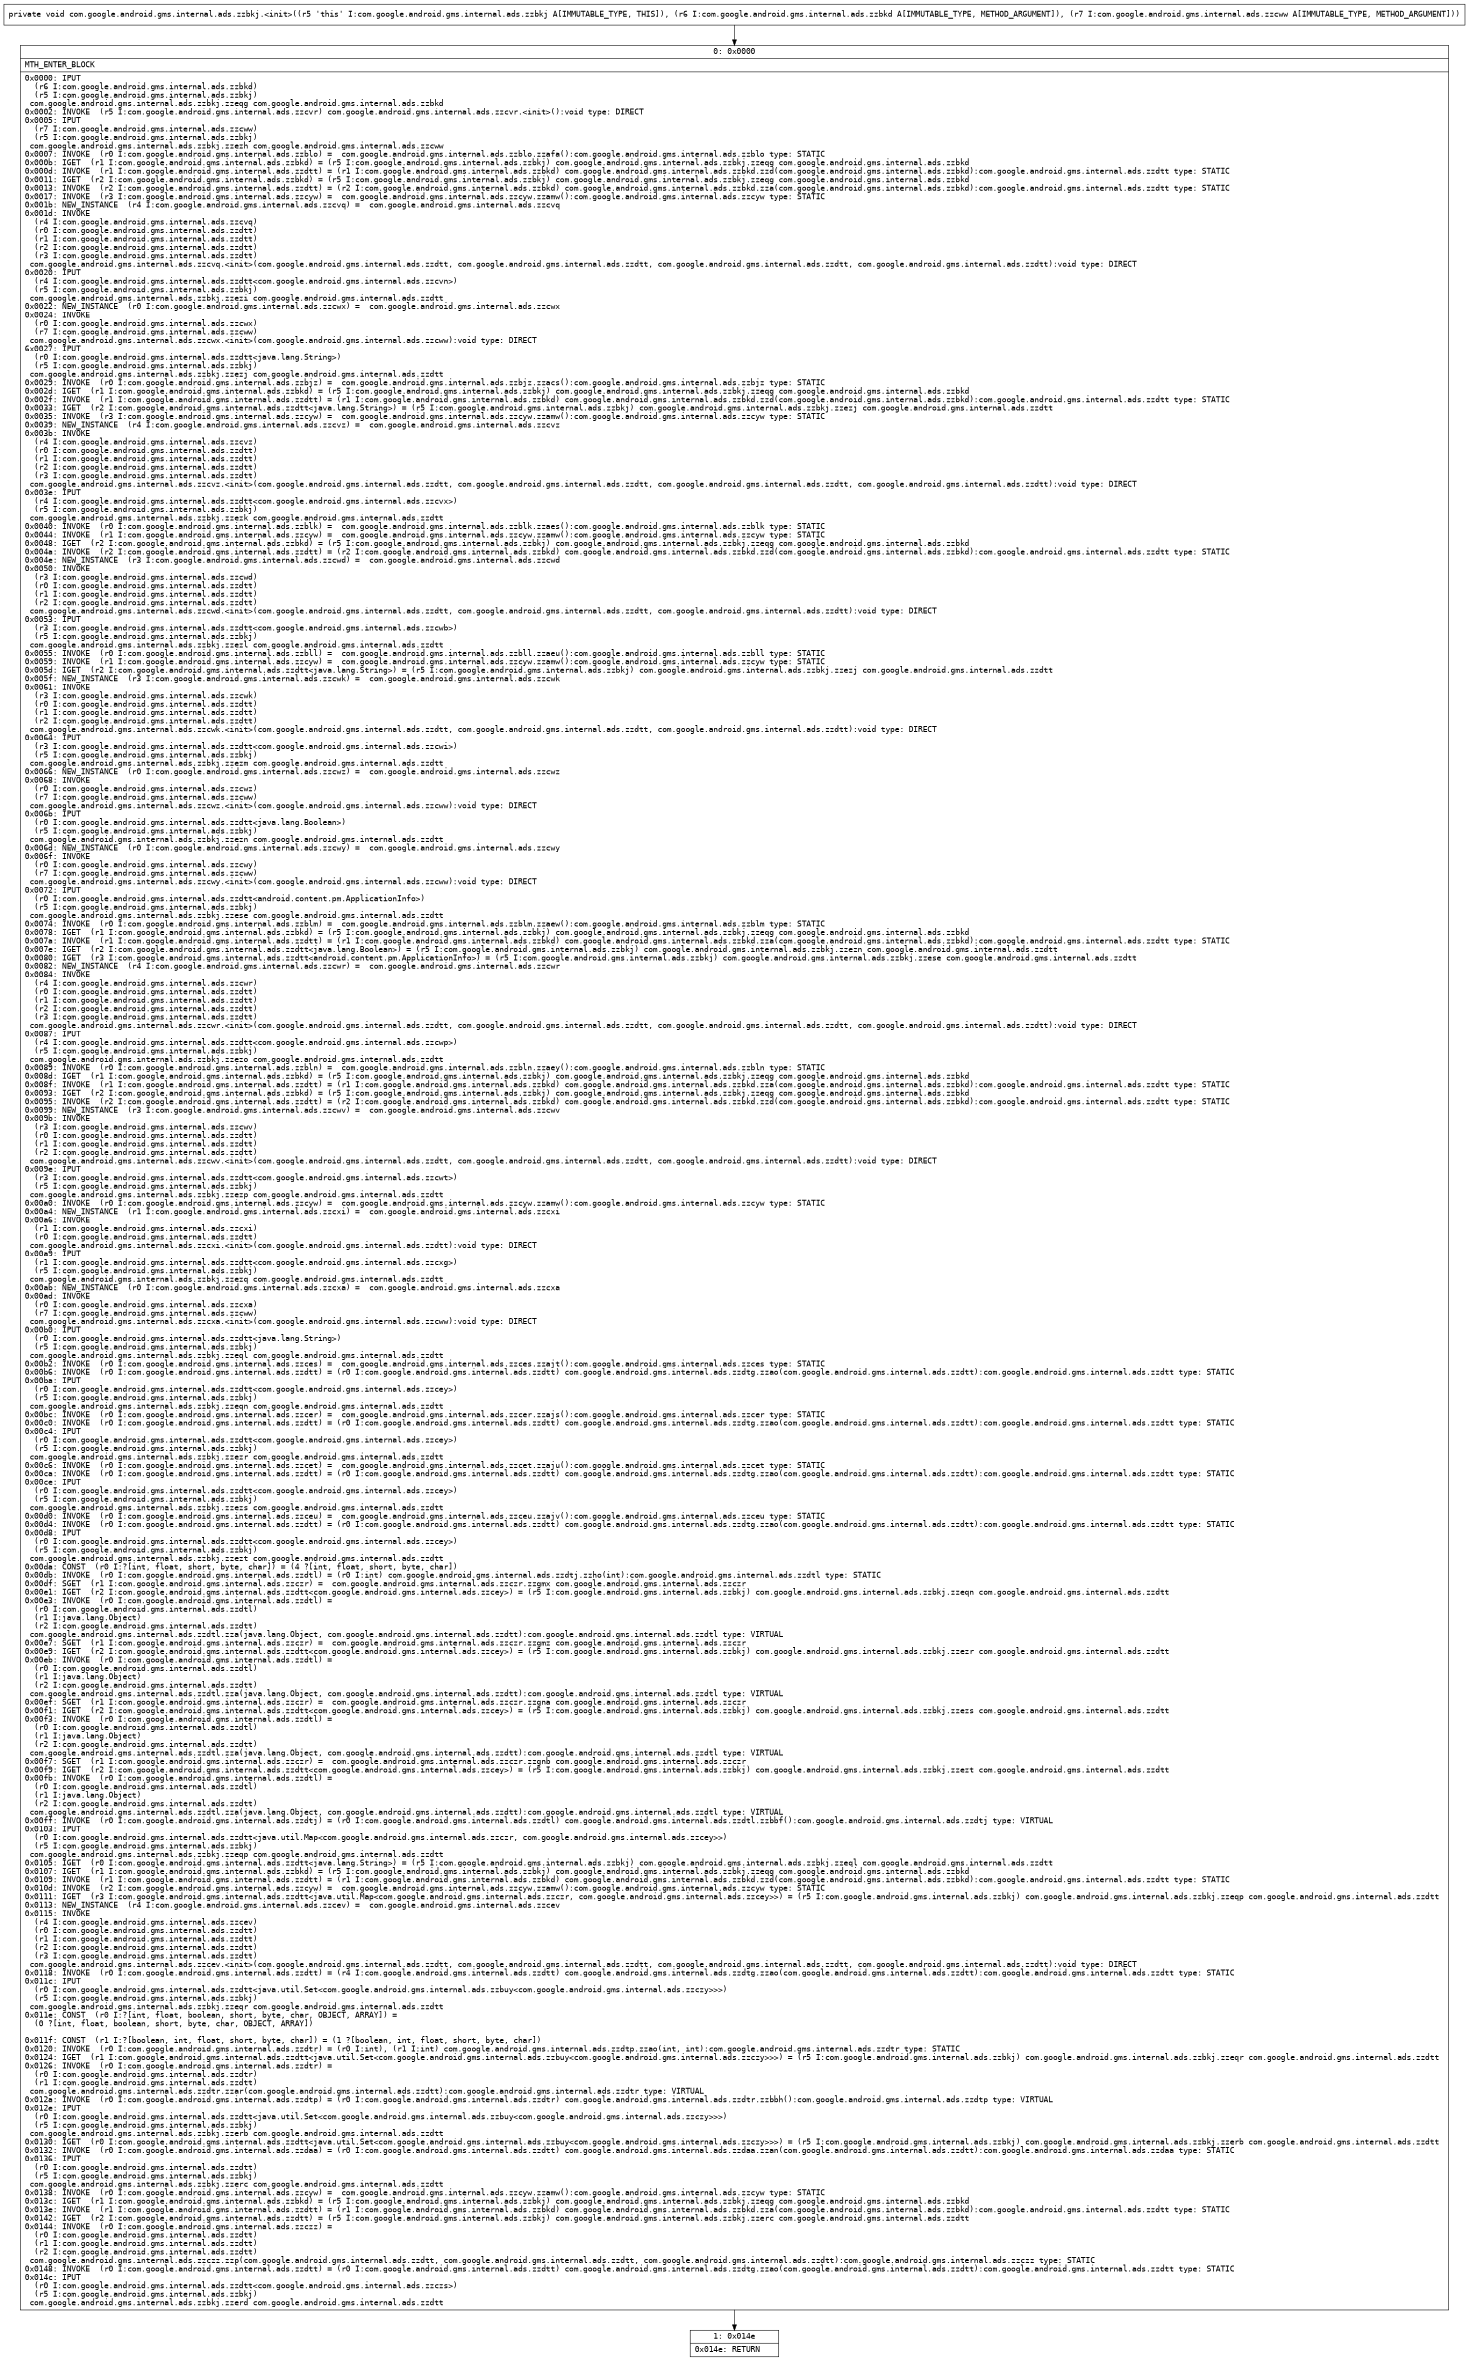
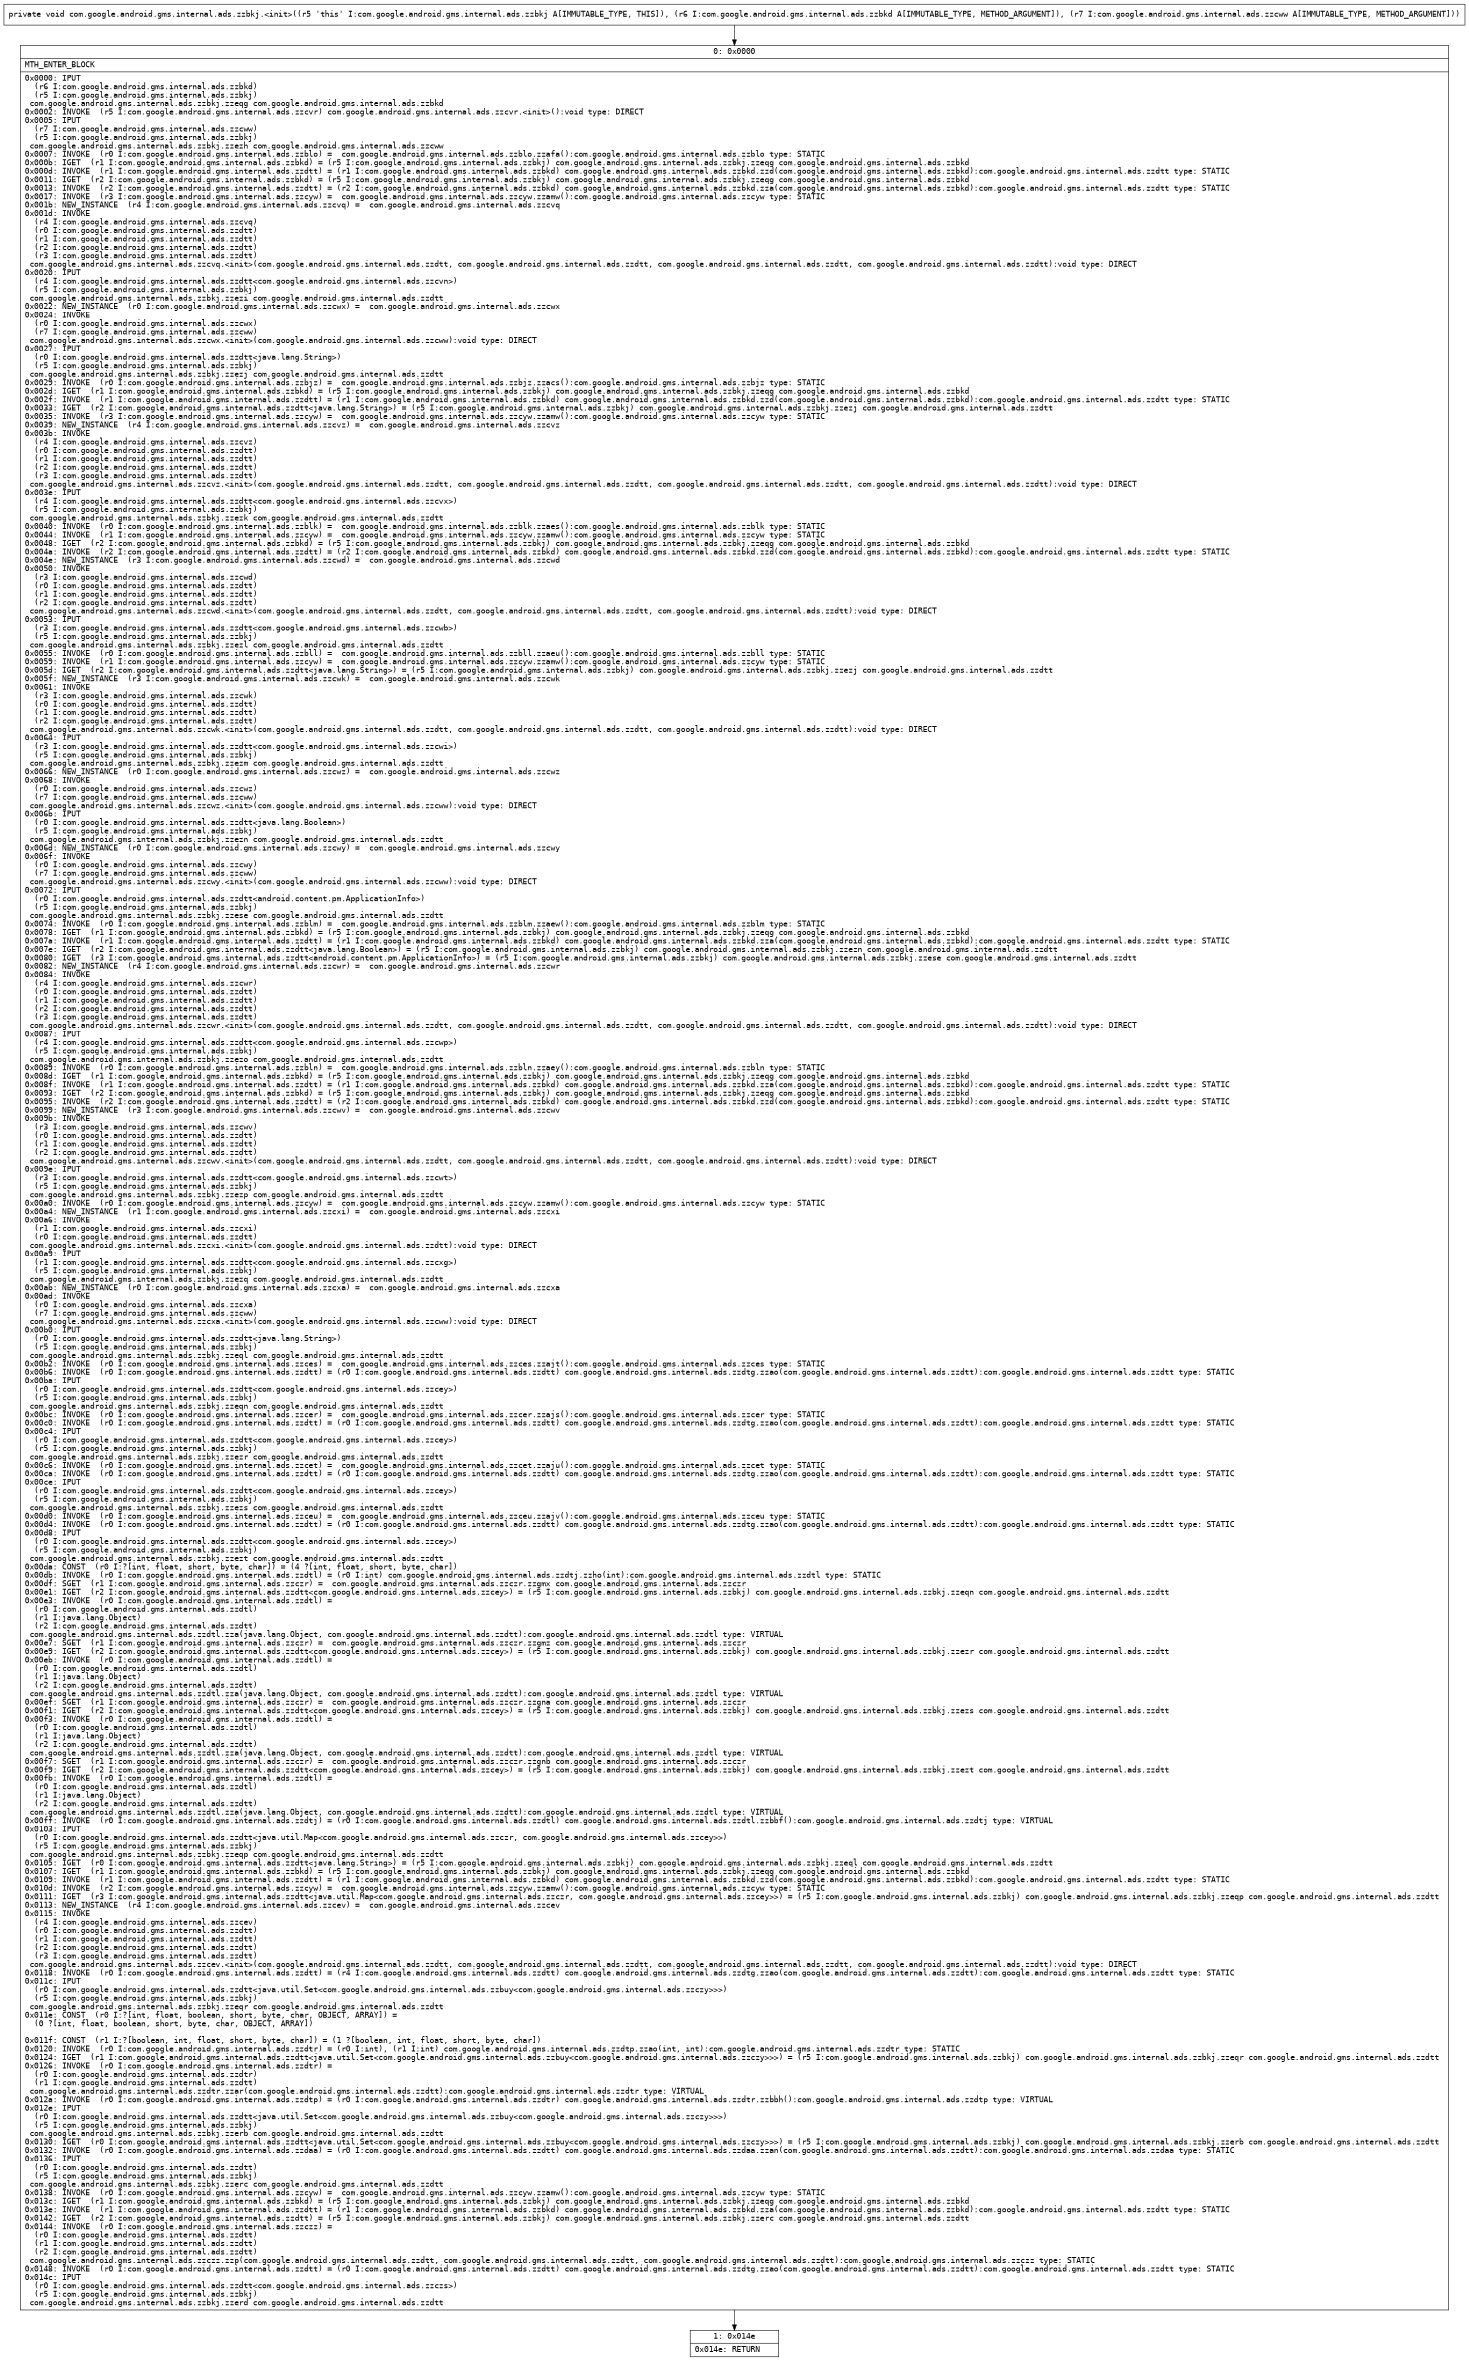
(58, 349) -> (58, 349)
